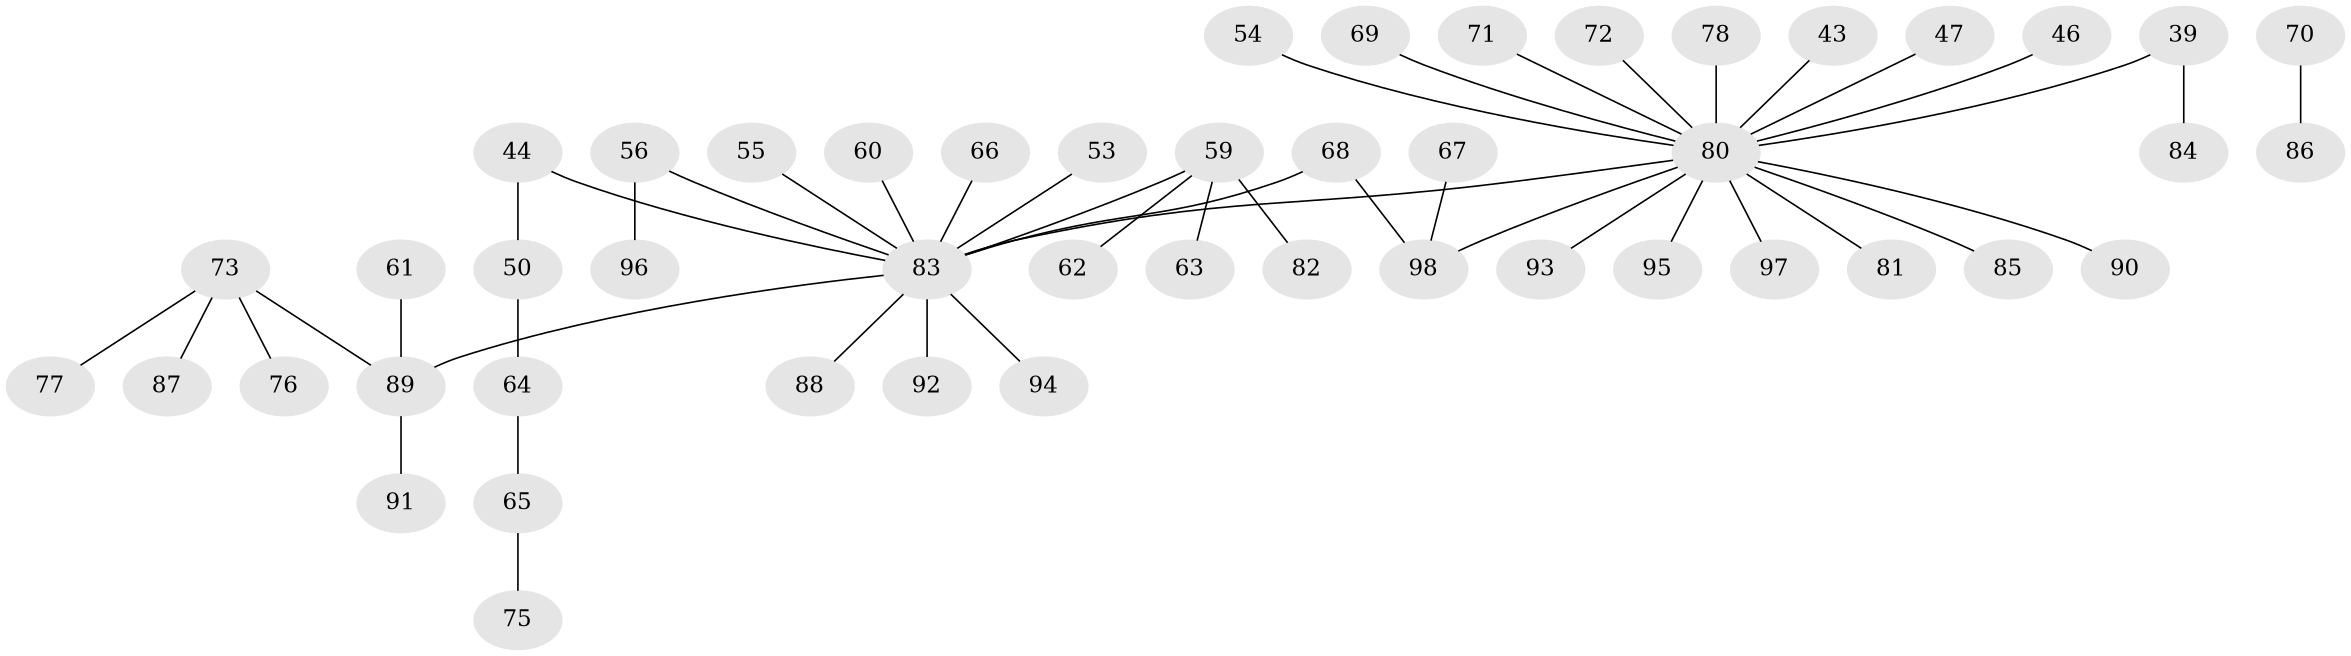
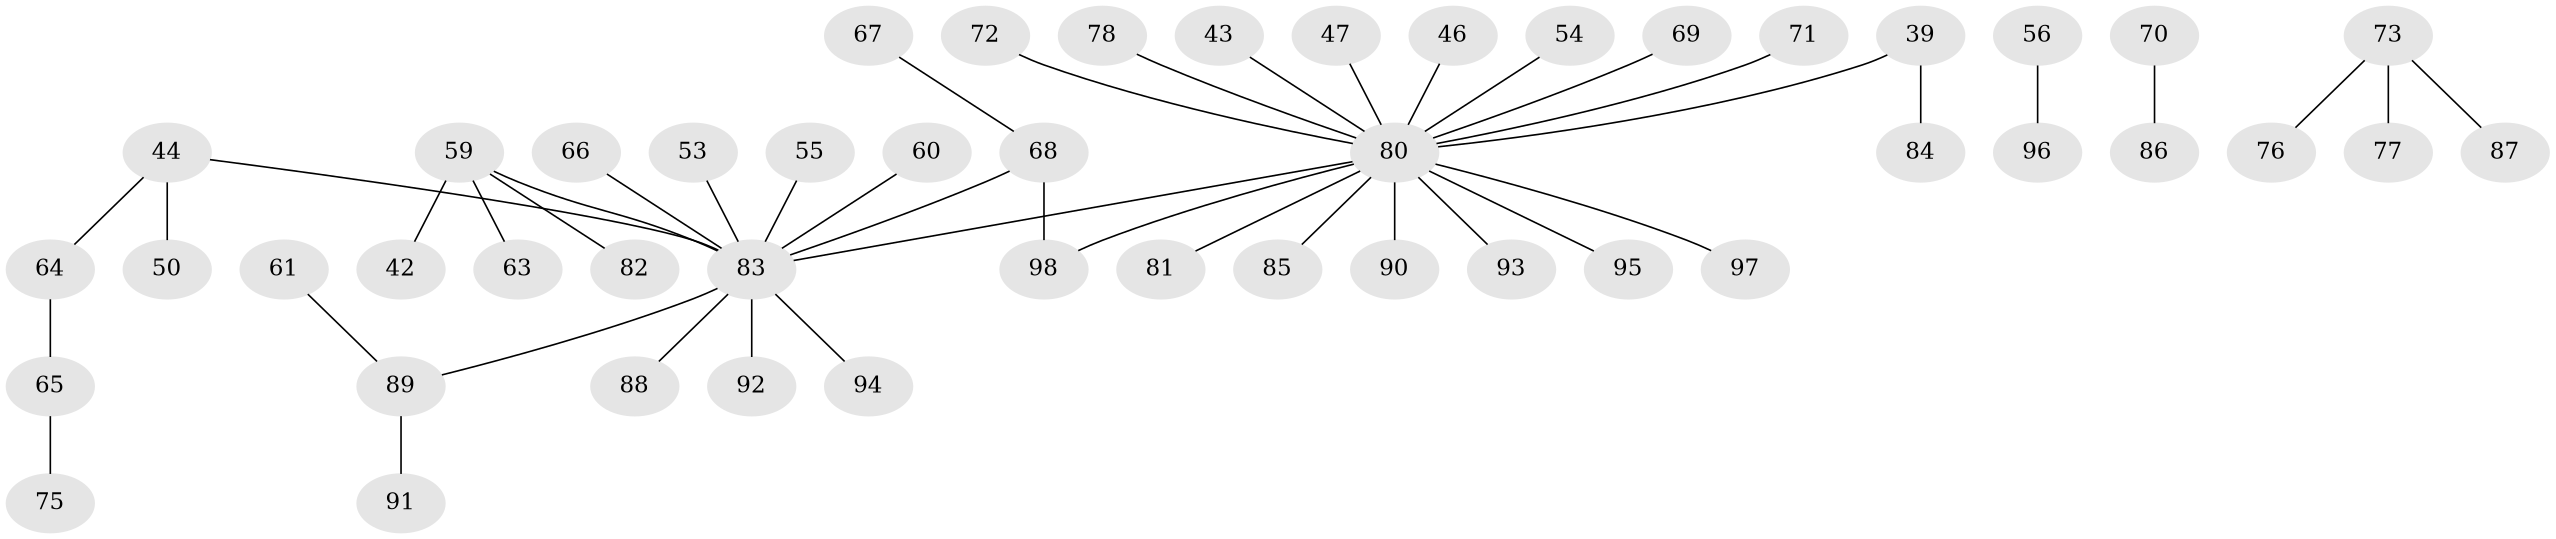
(1438, 211) -> (956, 94)
(778, 215) -> none
(1073, 270) -> (401, 270)
(314, 328) -> none
(518, 328) -> (109, 211)
